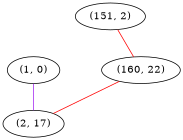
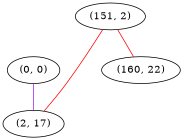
(34, 70) -> (34, 70)
(86, 97) -> (75, 71)
